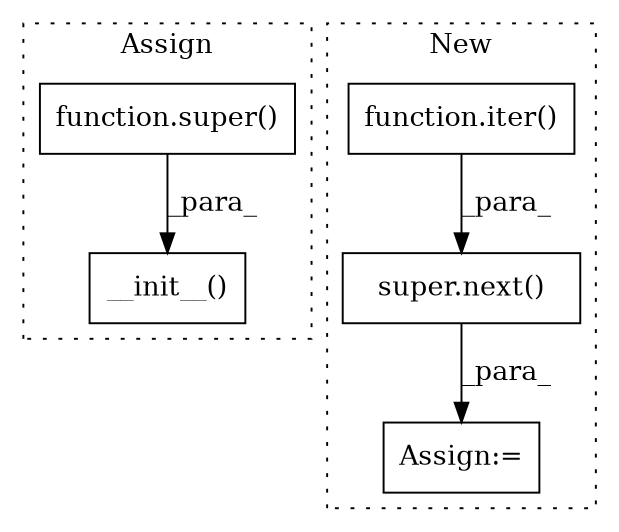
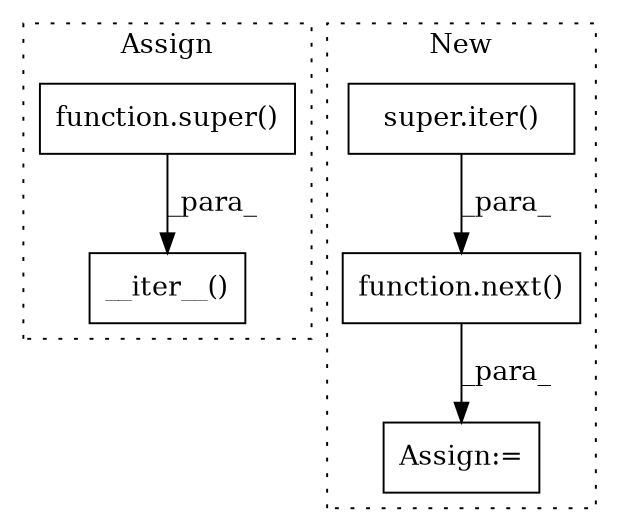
(461, 119) -> (461, 119)
(167, 288) -> (167, 288)
(461, 288) -> (461, 288)
